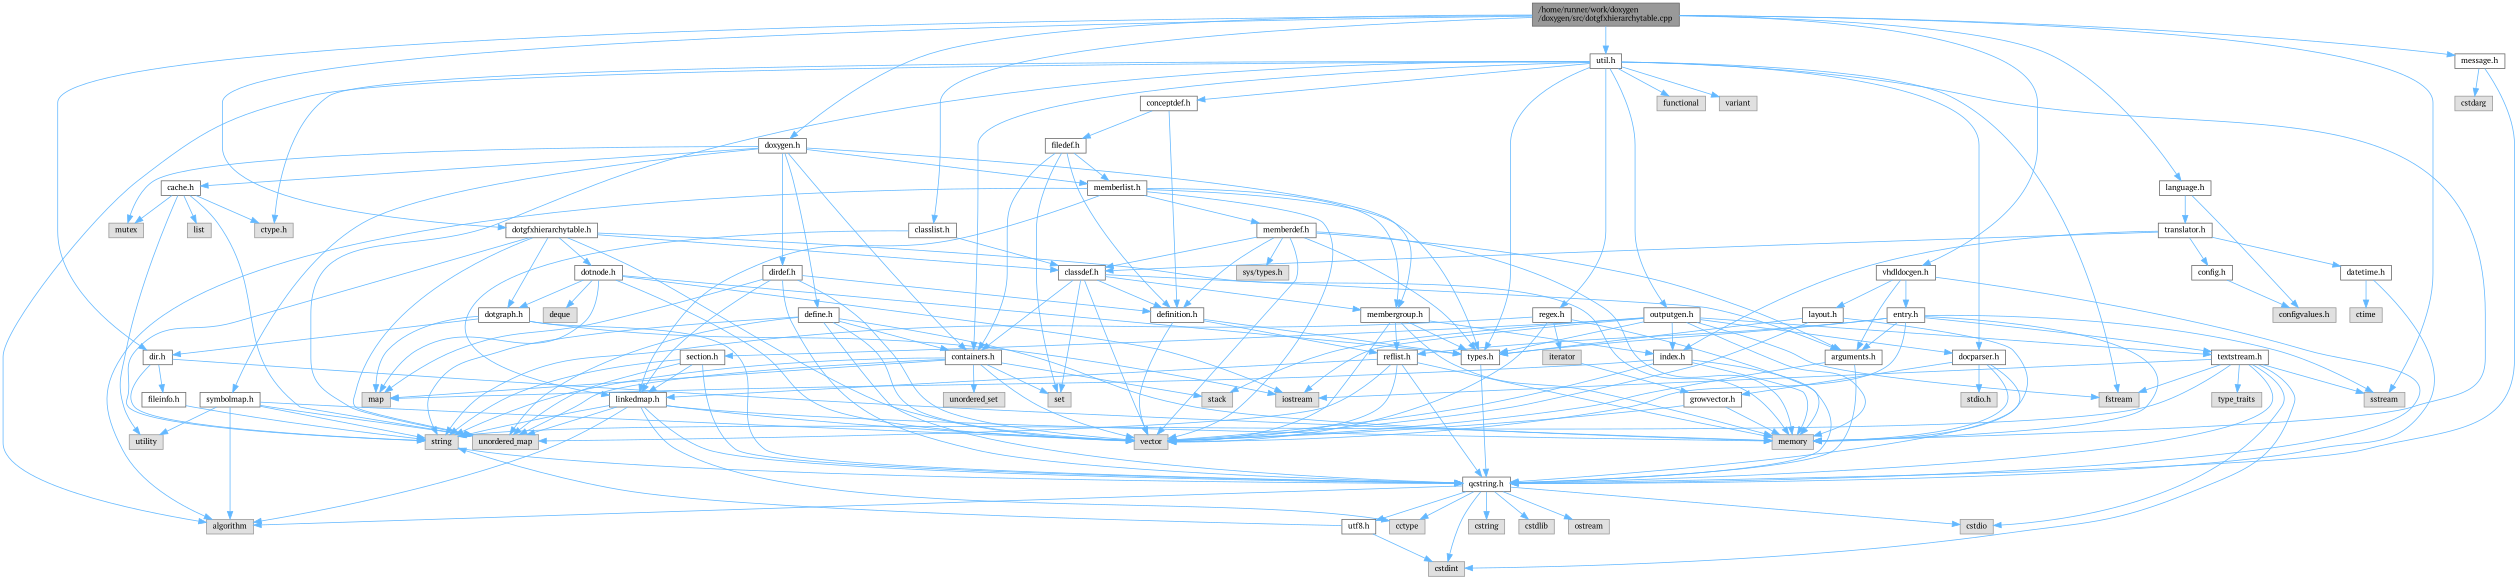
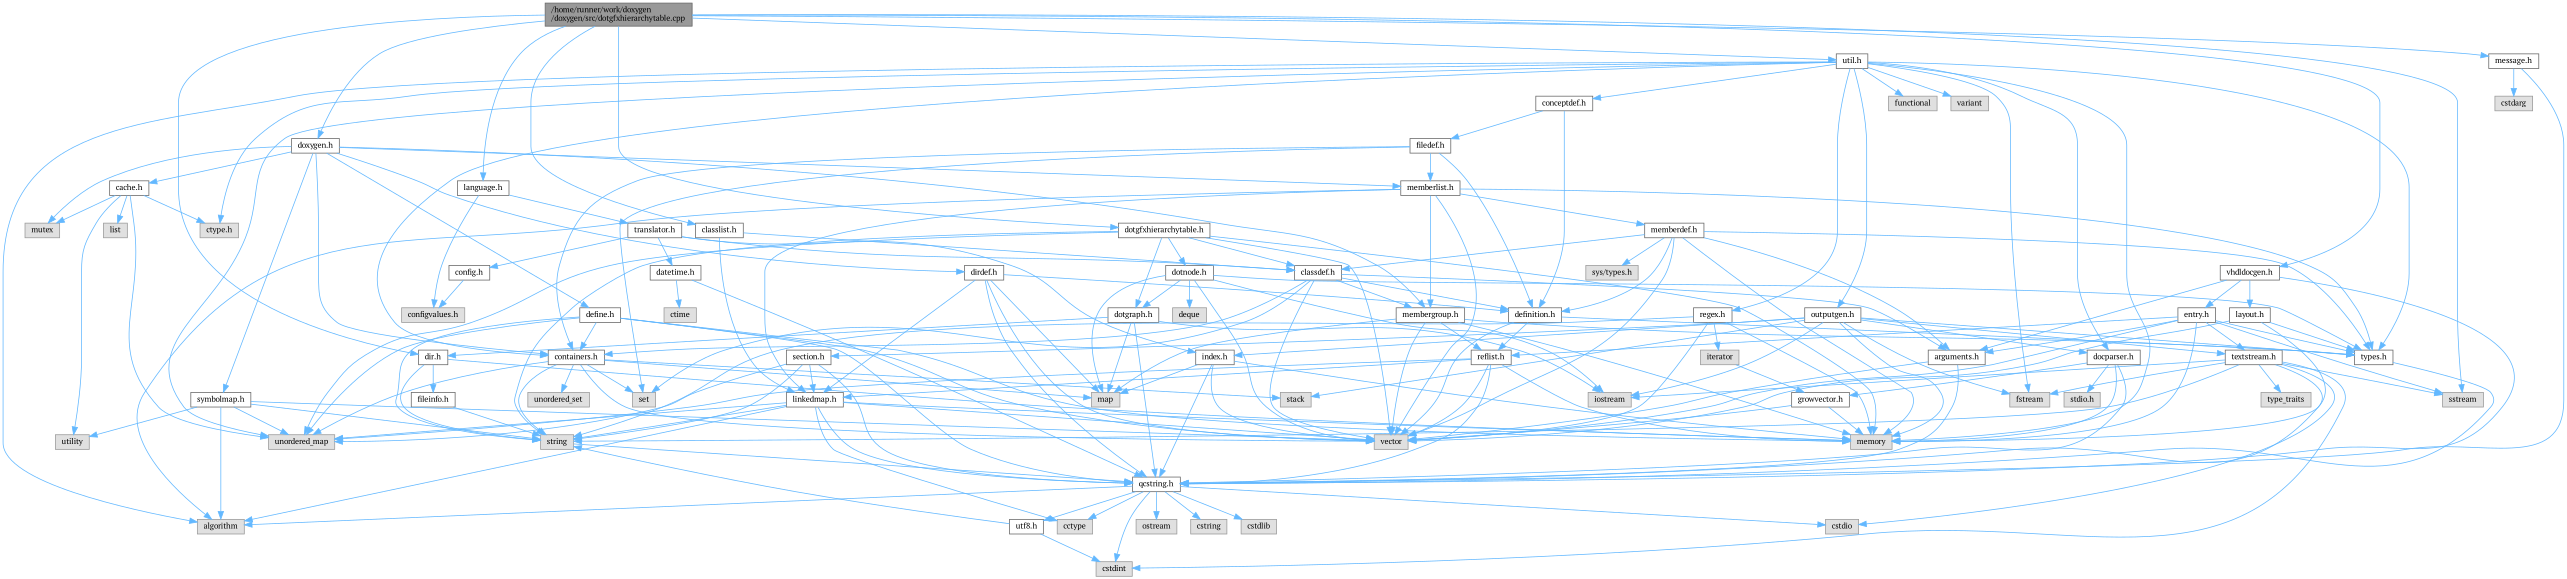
(1543, 338) -> (1253, 336)
